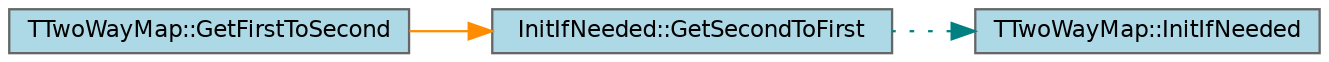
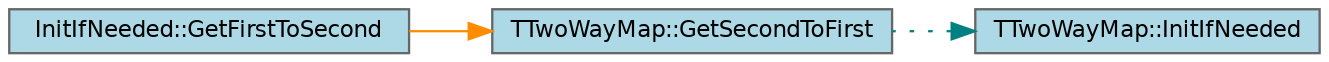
(209, 31) -> (209, 31)
(692, 31) -> (692, 31)
